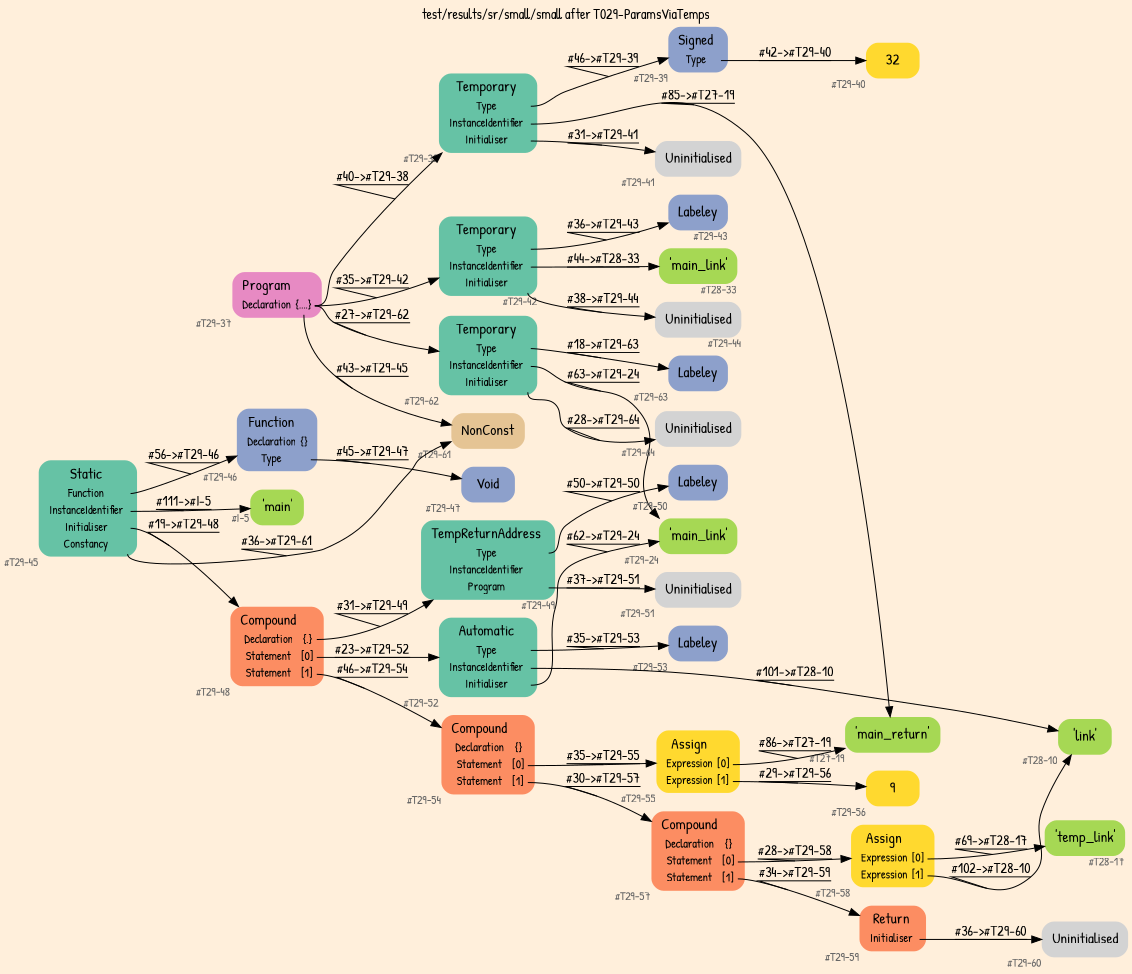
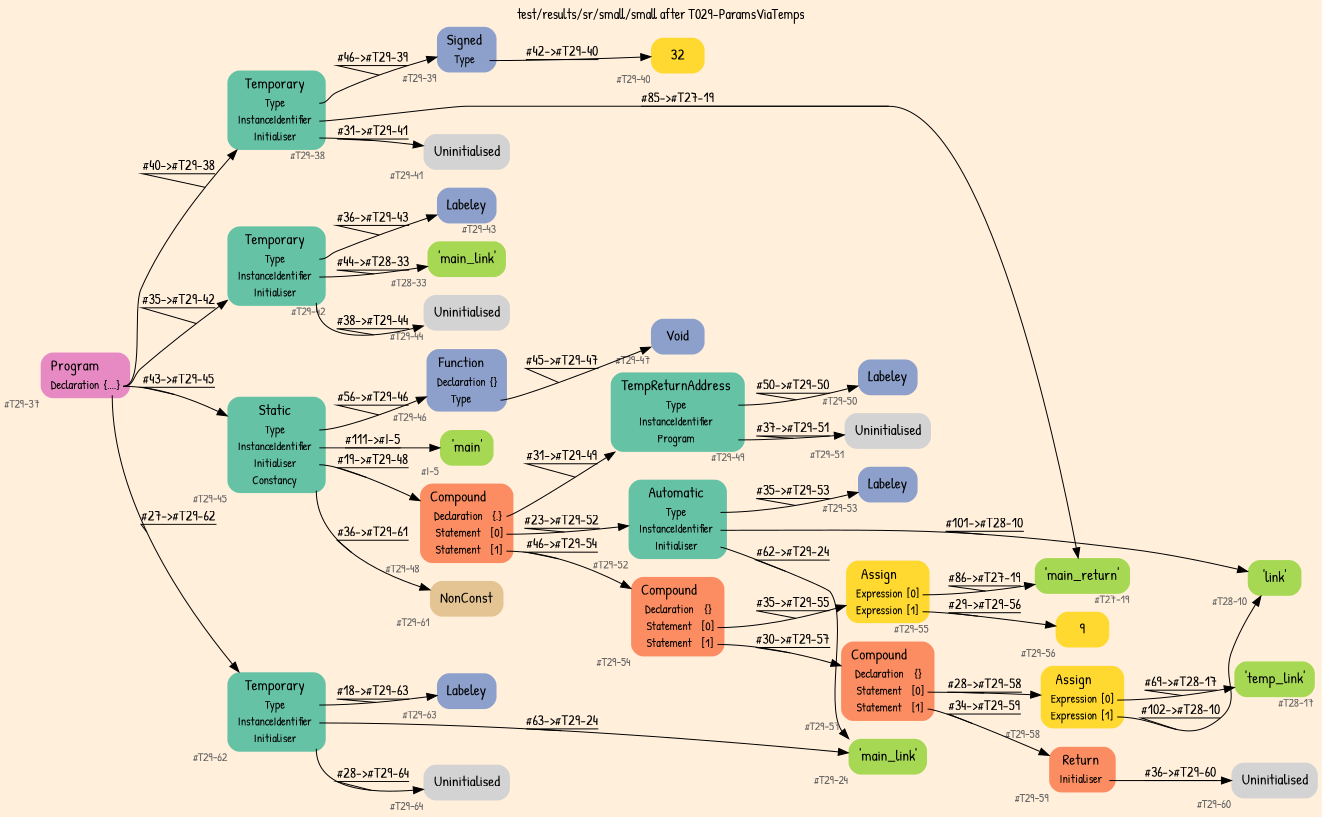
(354, 389) -> (172, 394)
(86, 494) -> (275, 430)
